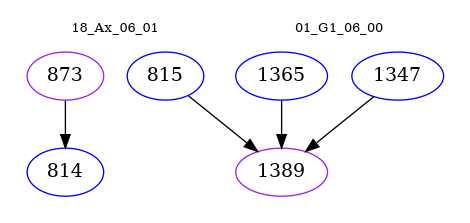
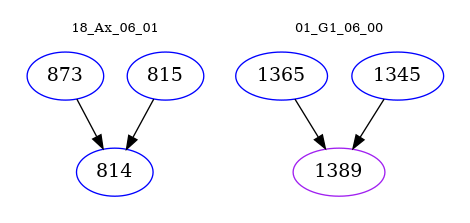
(65, 76) -> (65, 76)
(398, 76) -> (398, 76)
(206, 110) -> (143, 118)
